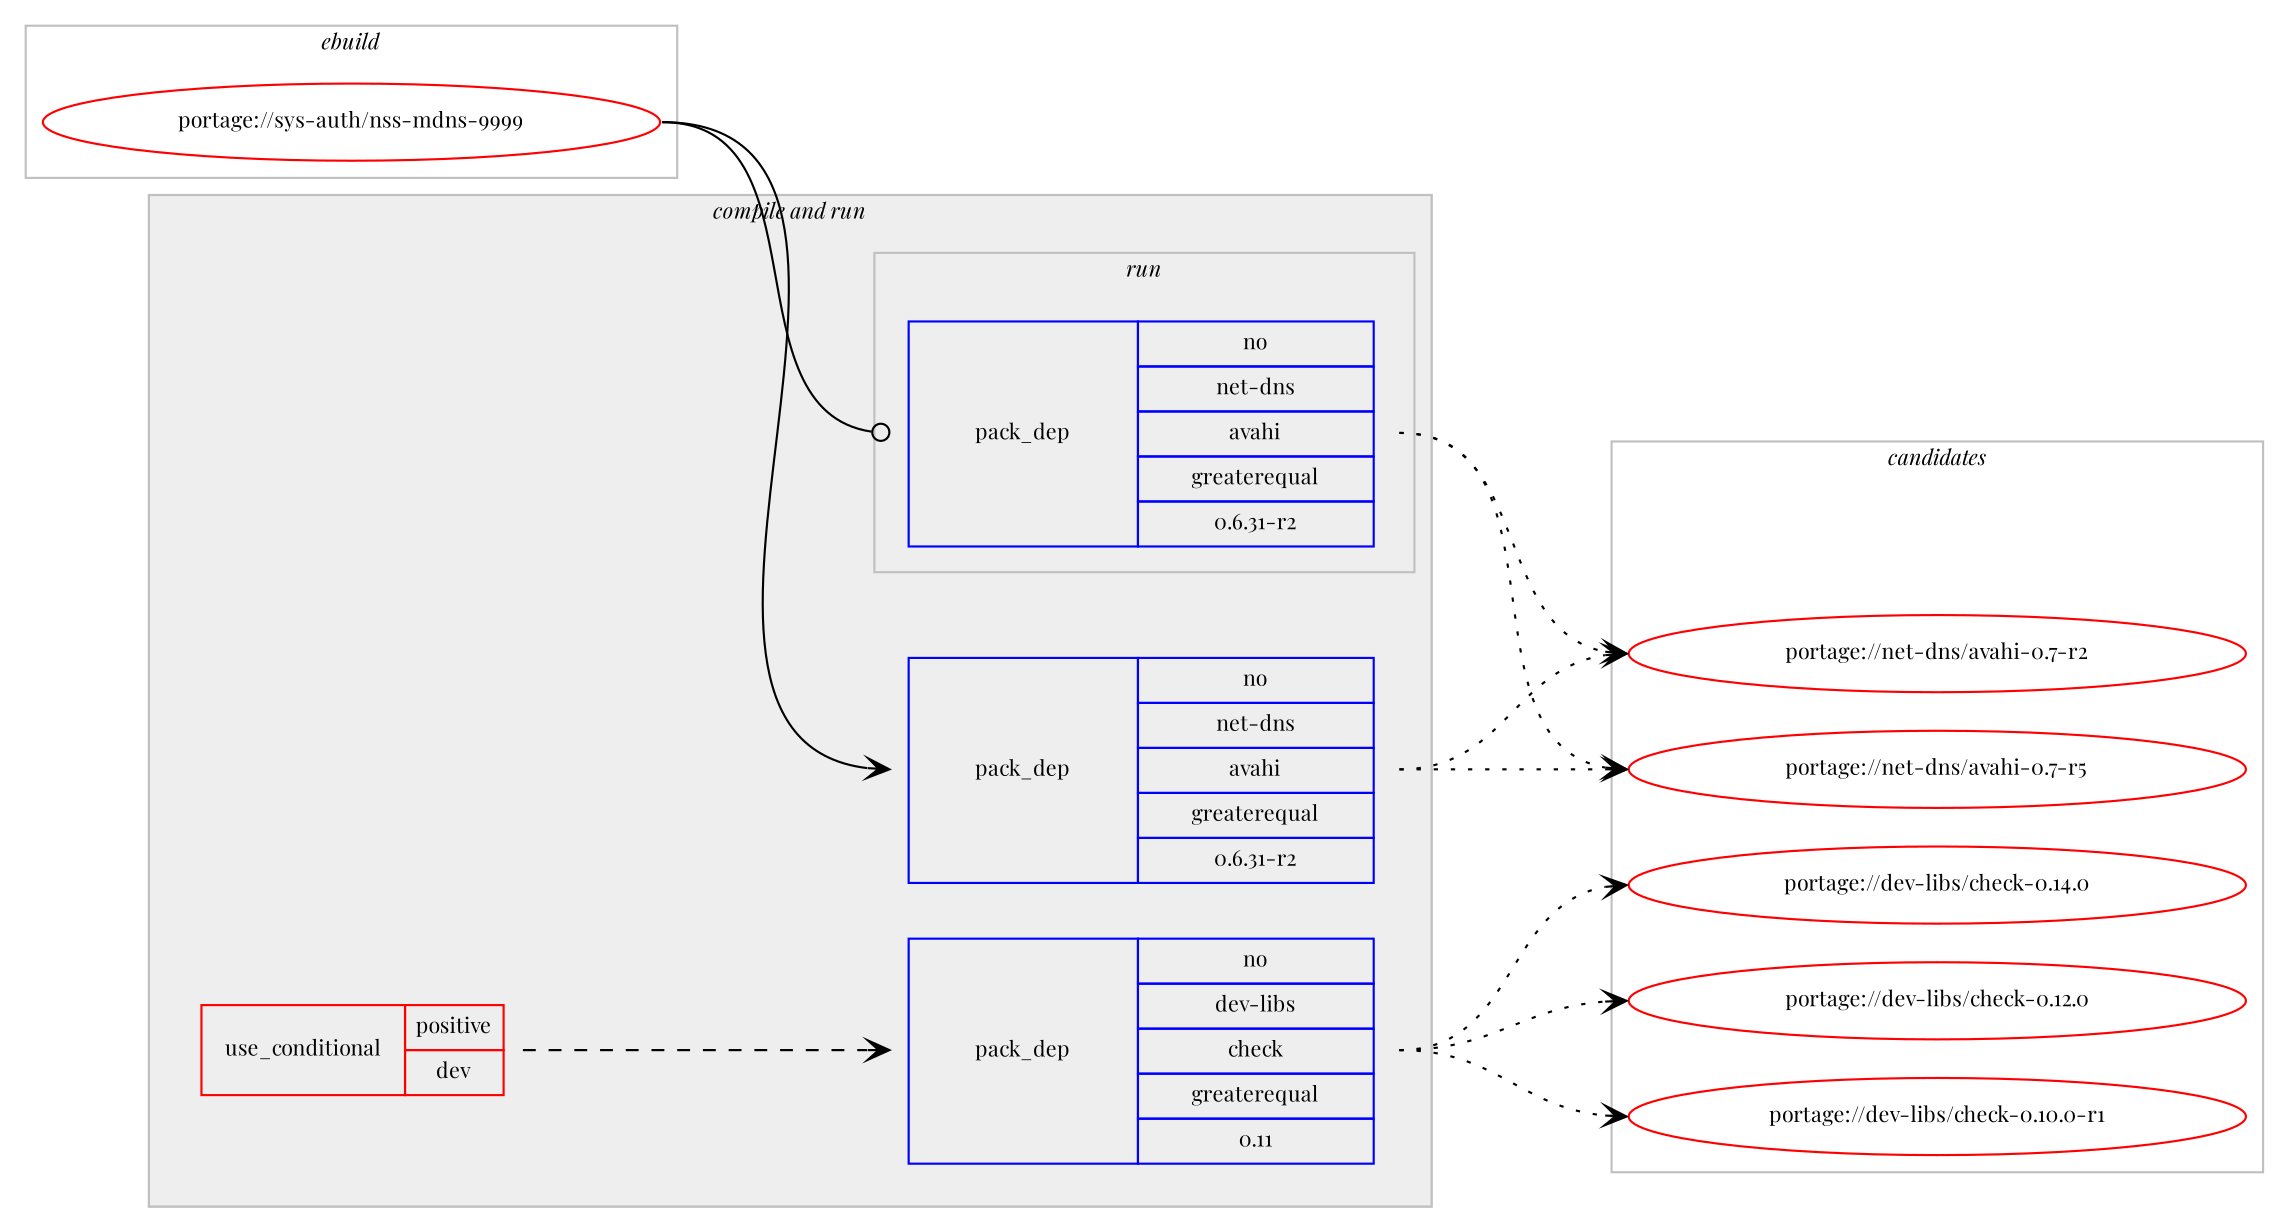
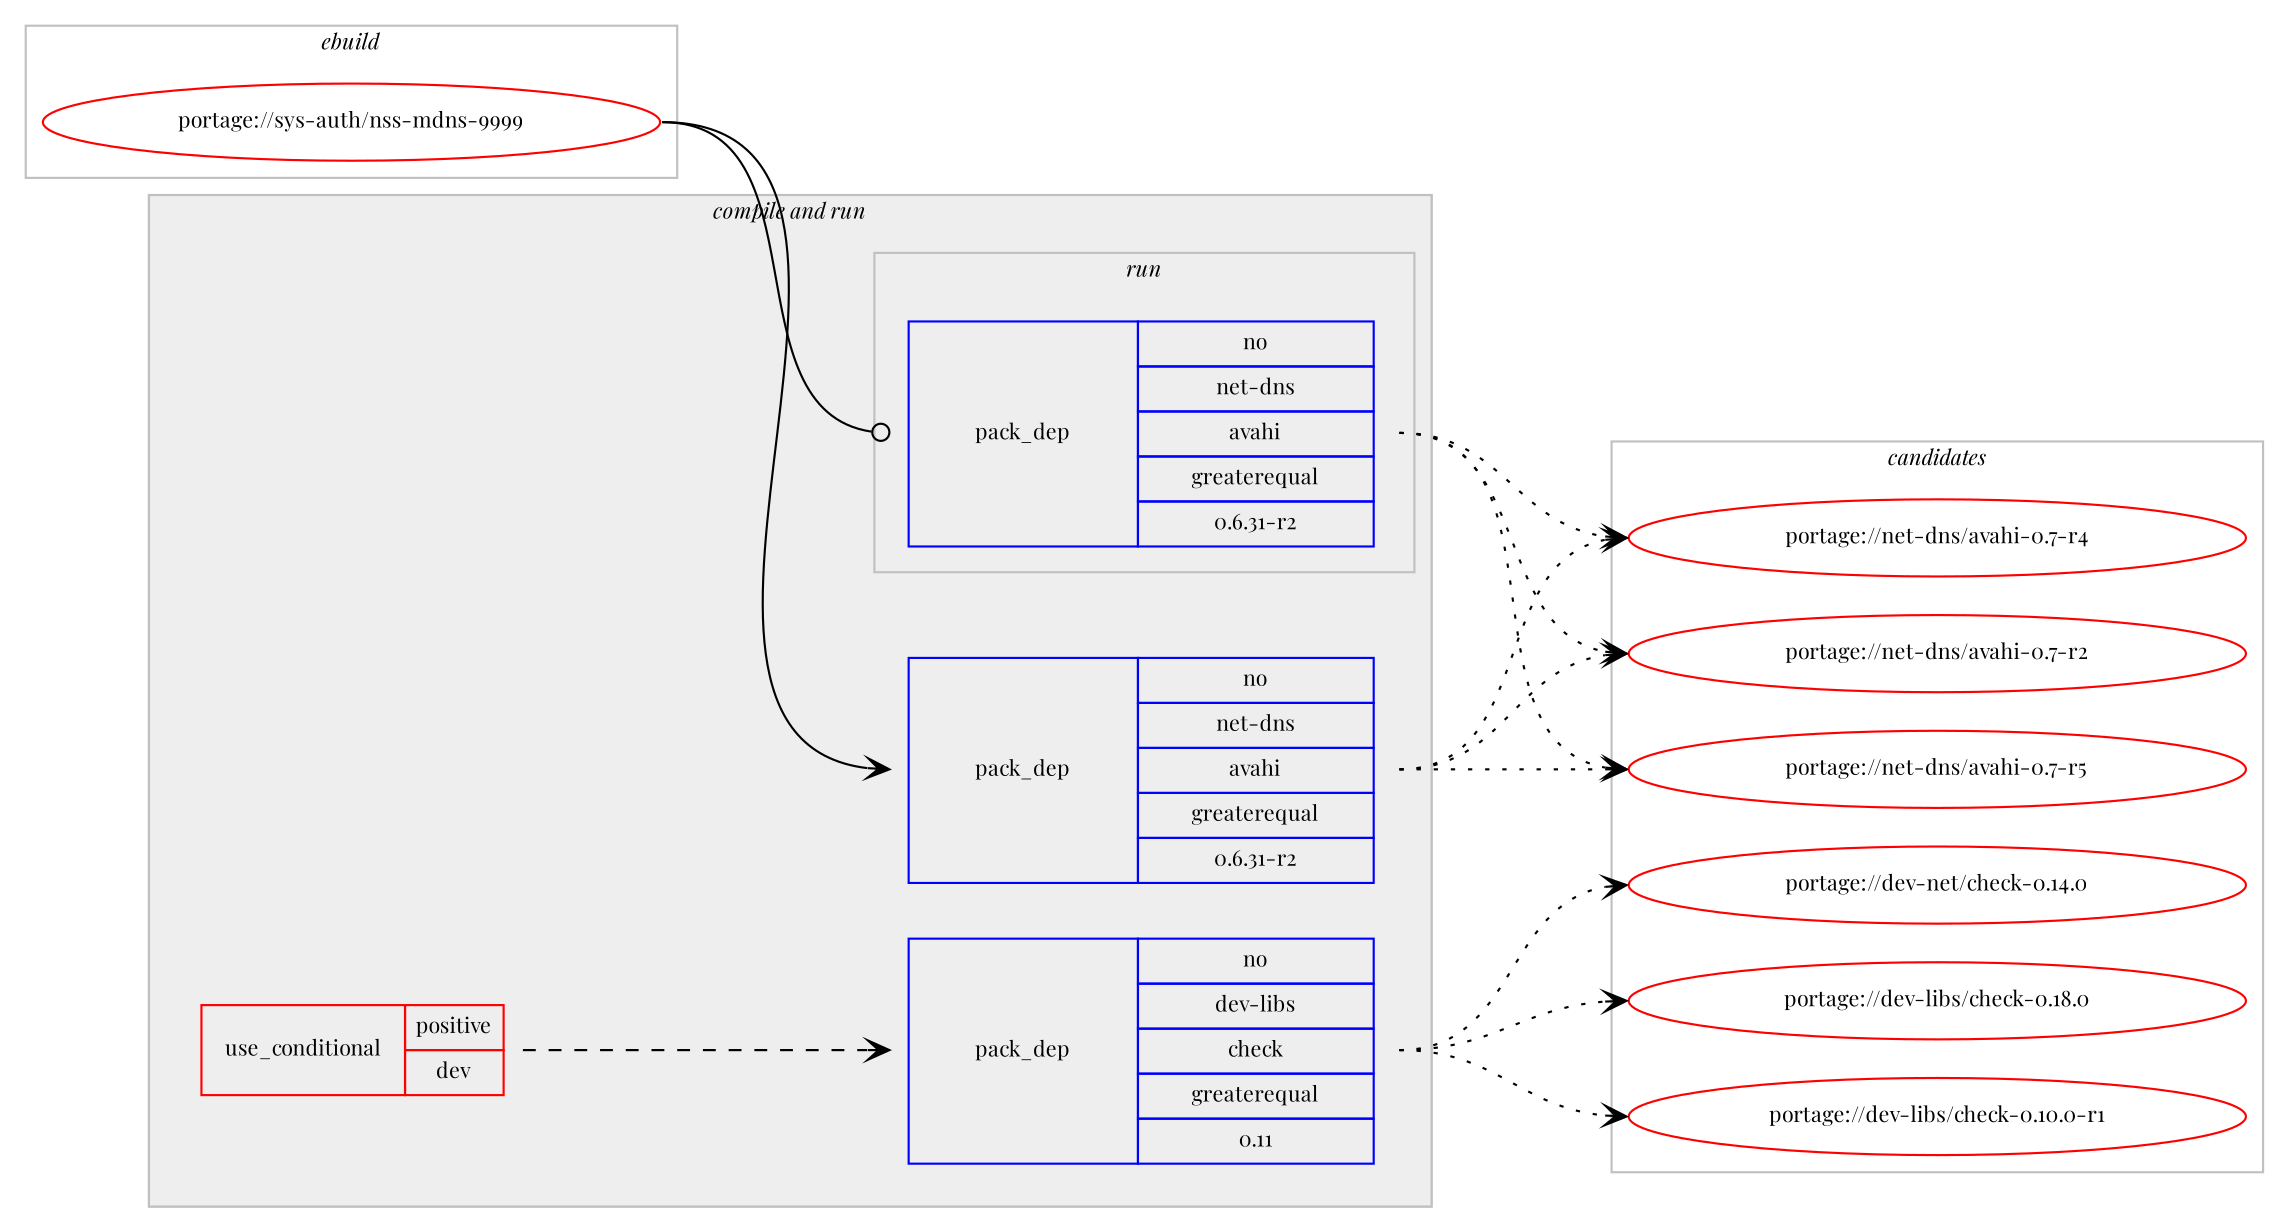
none -> (1937, 538)
(1937, 885) -> (1937, 885)
(1937, 1001) -> (1937, 1001)
